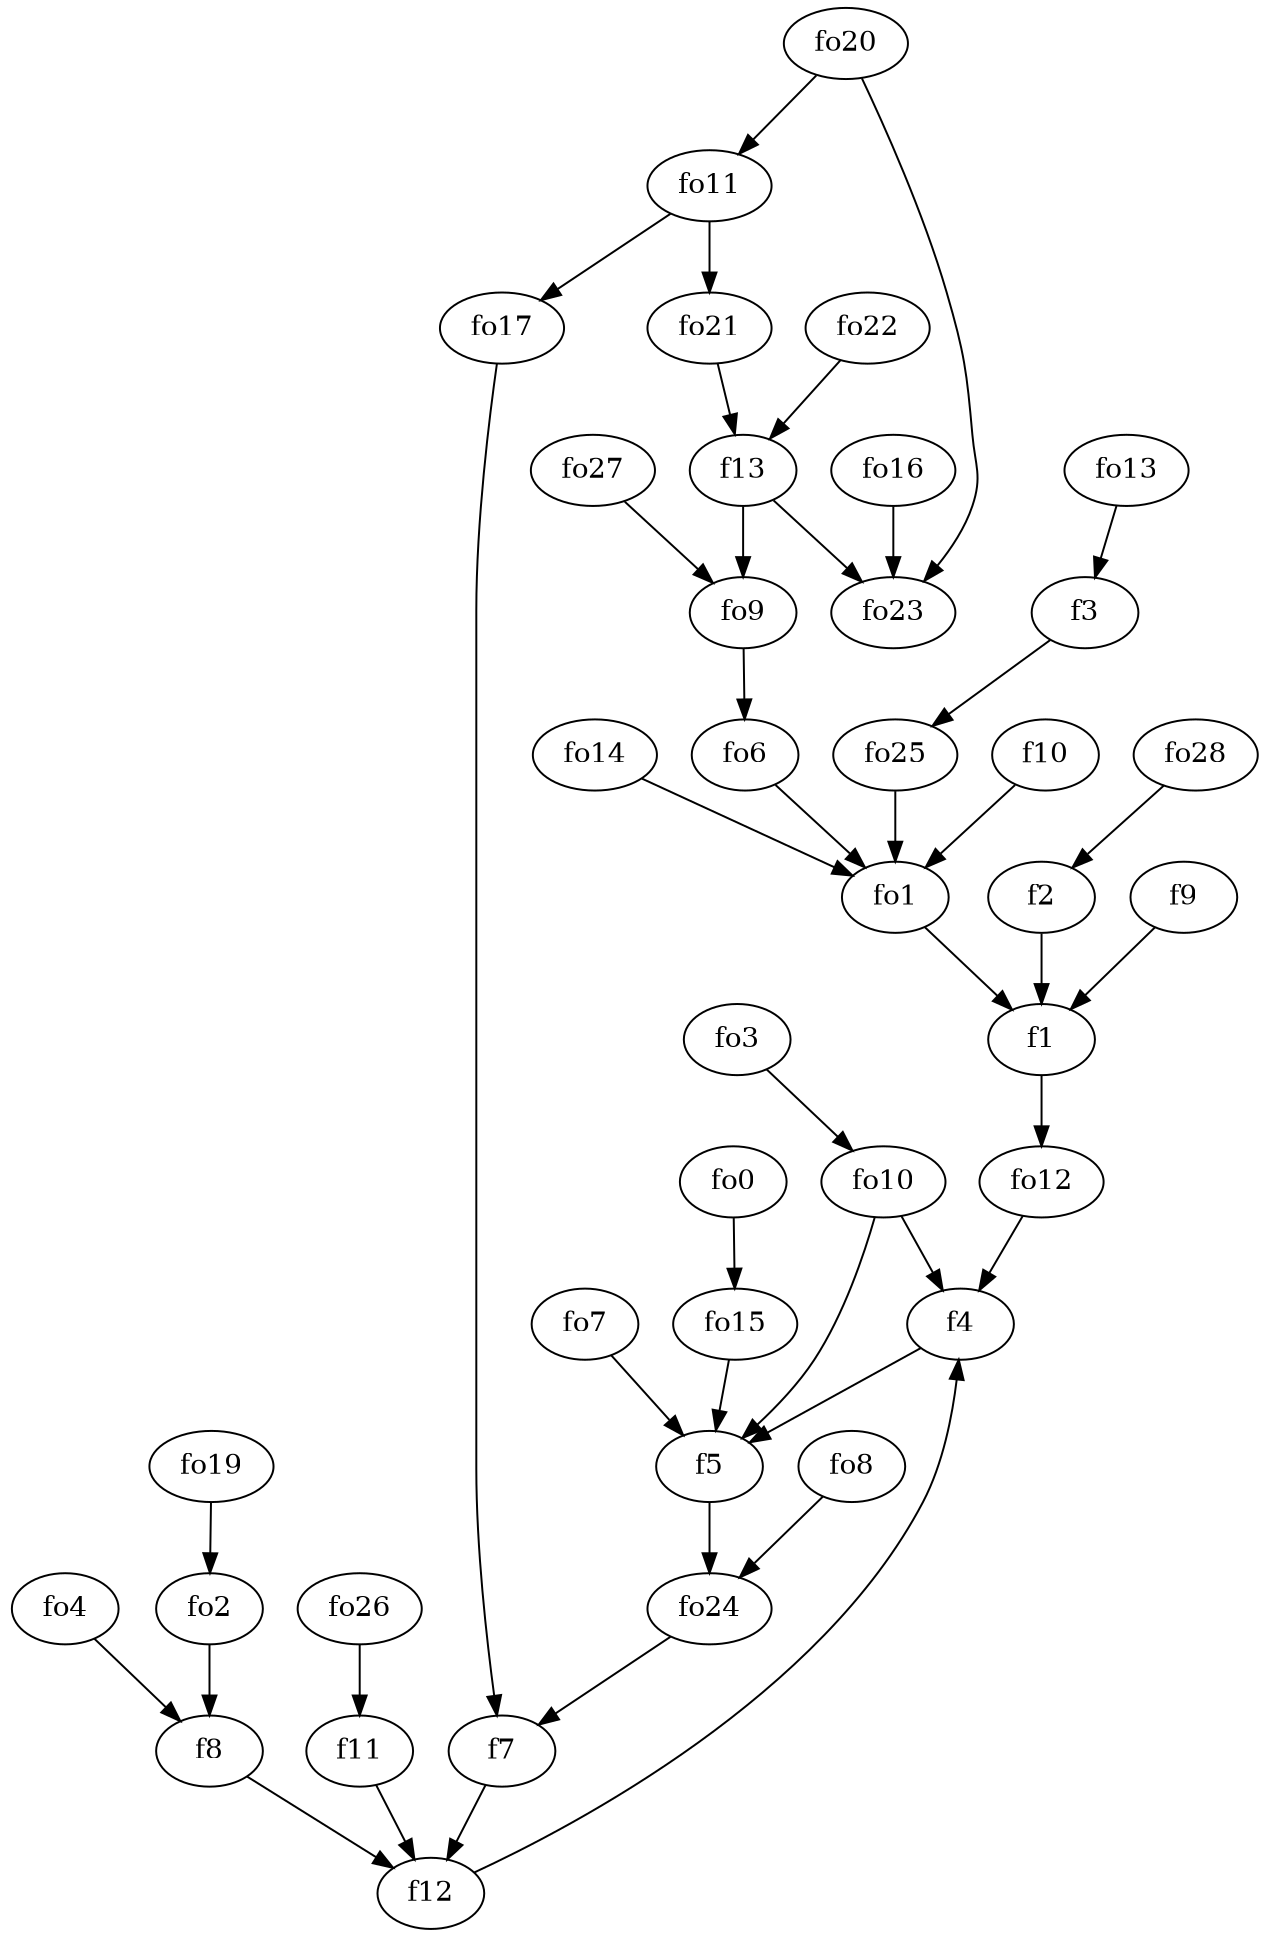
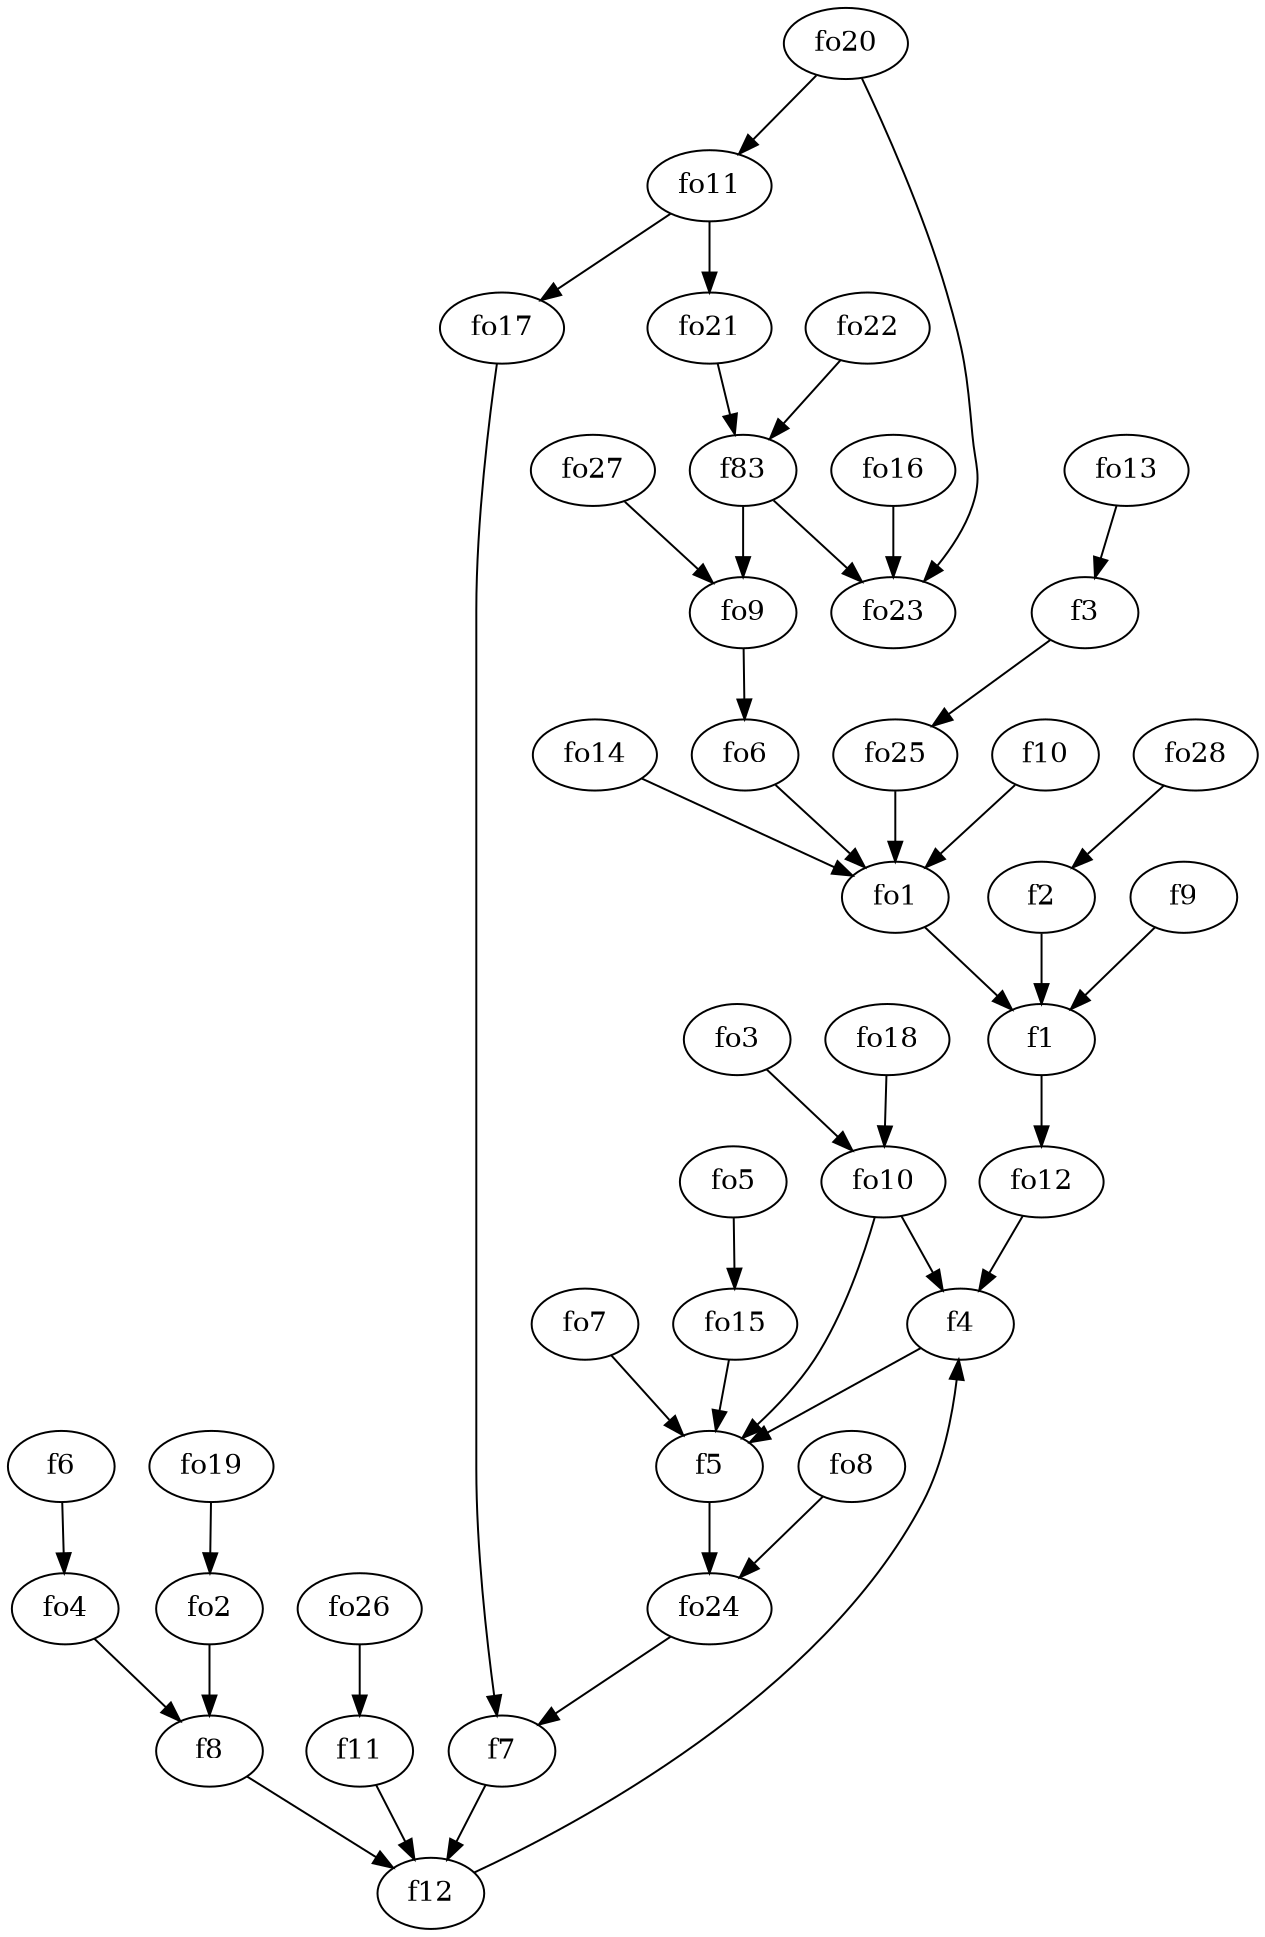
(743, 470) -> (743, 470)
none -> (887, 1040)
(733, 1182) -> (733, 1182)
none -> (61, 1466)
